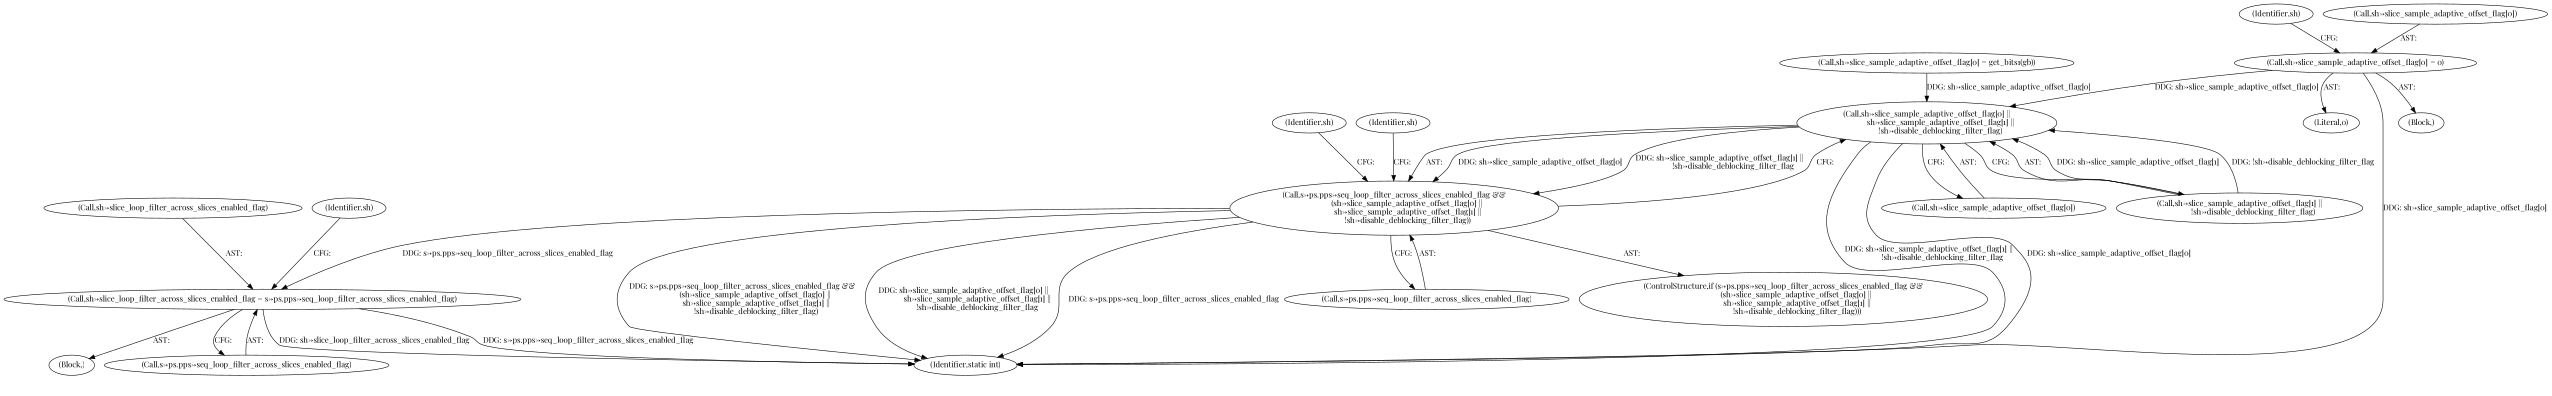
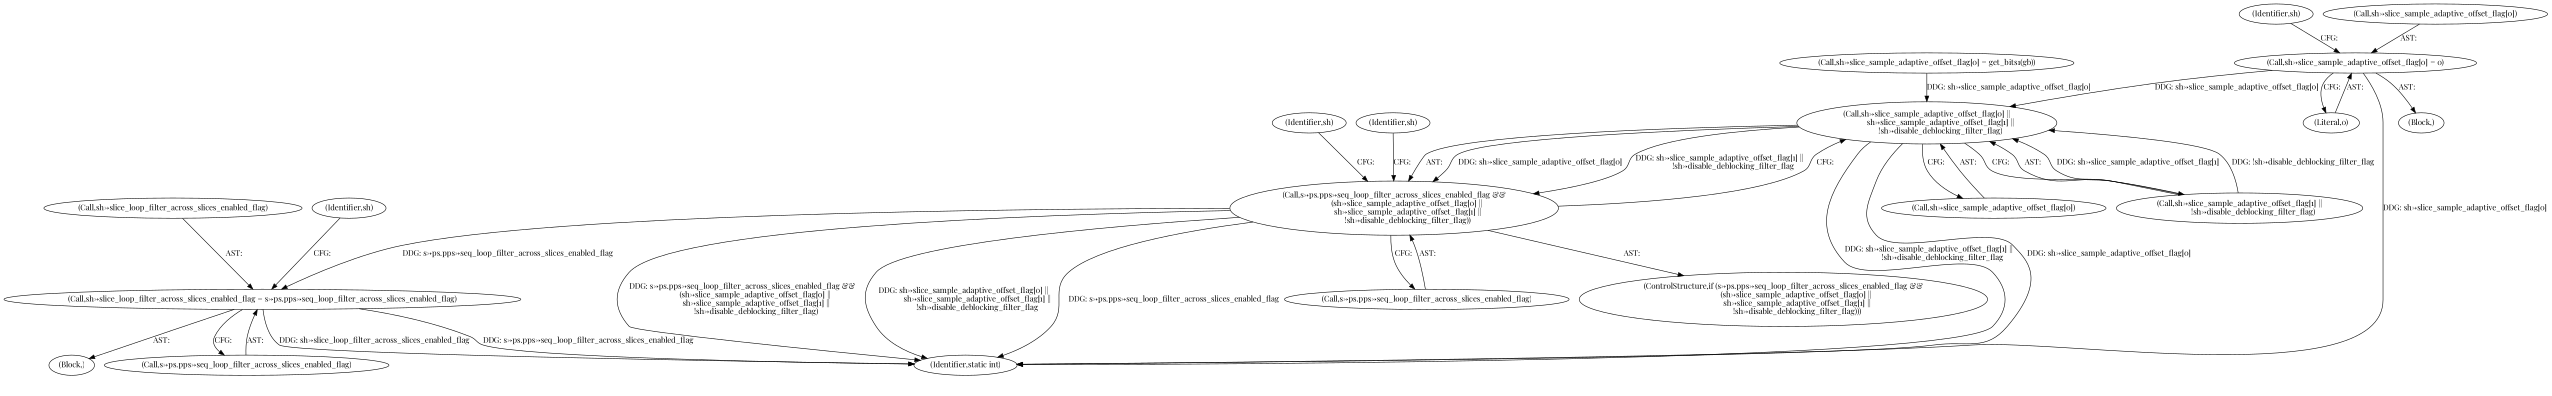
(2333, 87) -> (2333, 87)
none -> (2342, 96)
